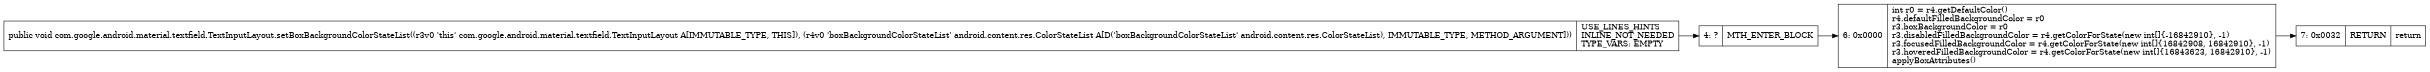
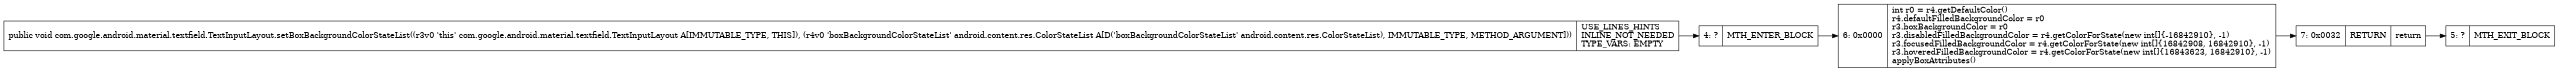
none -> (2500, 36)
